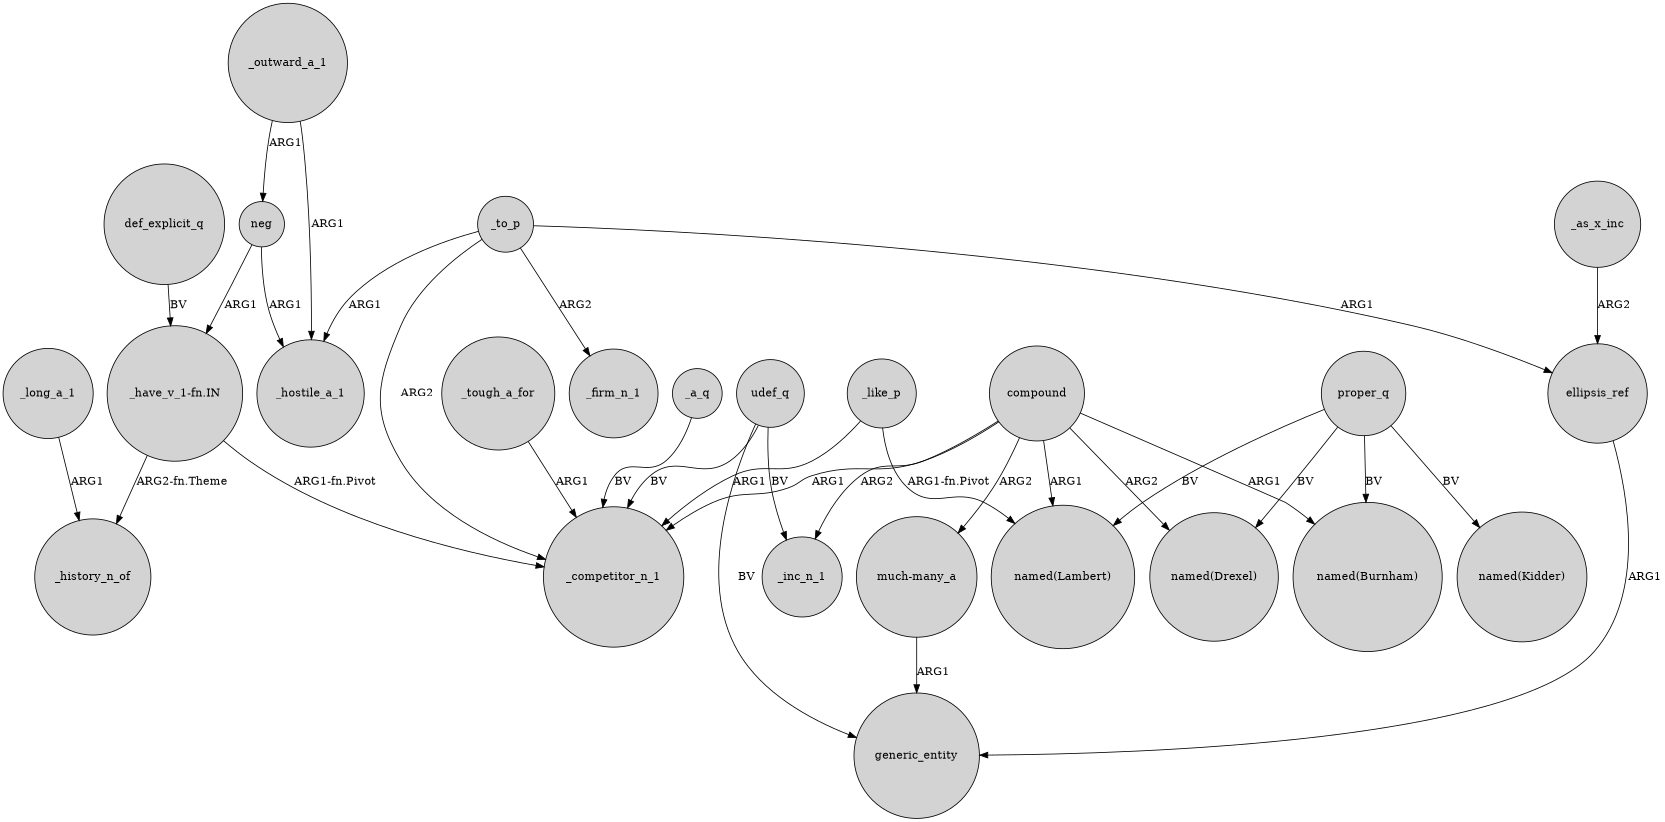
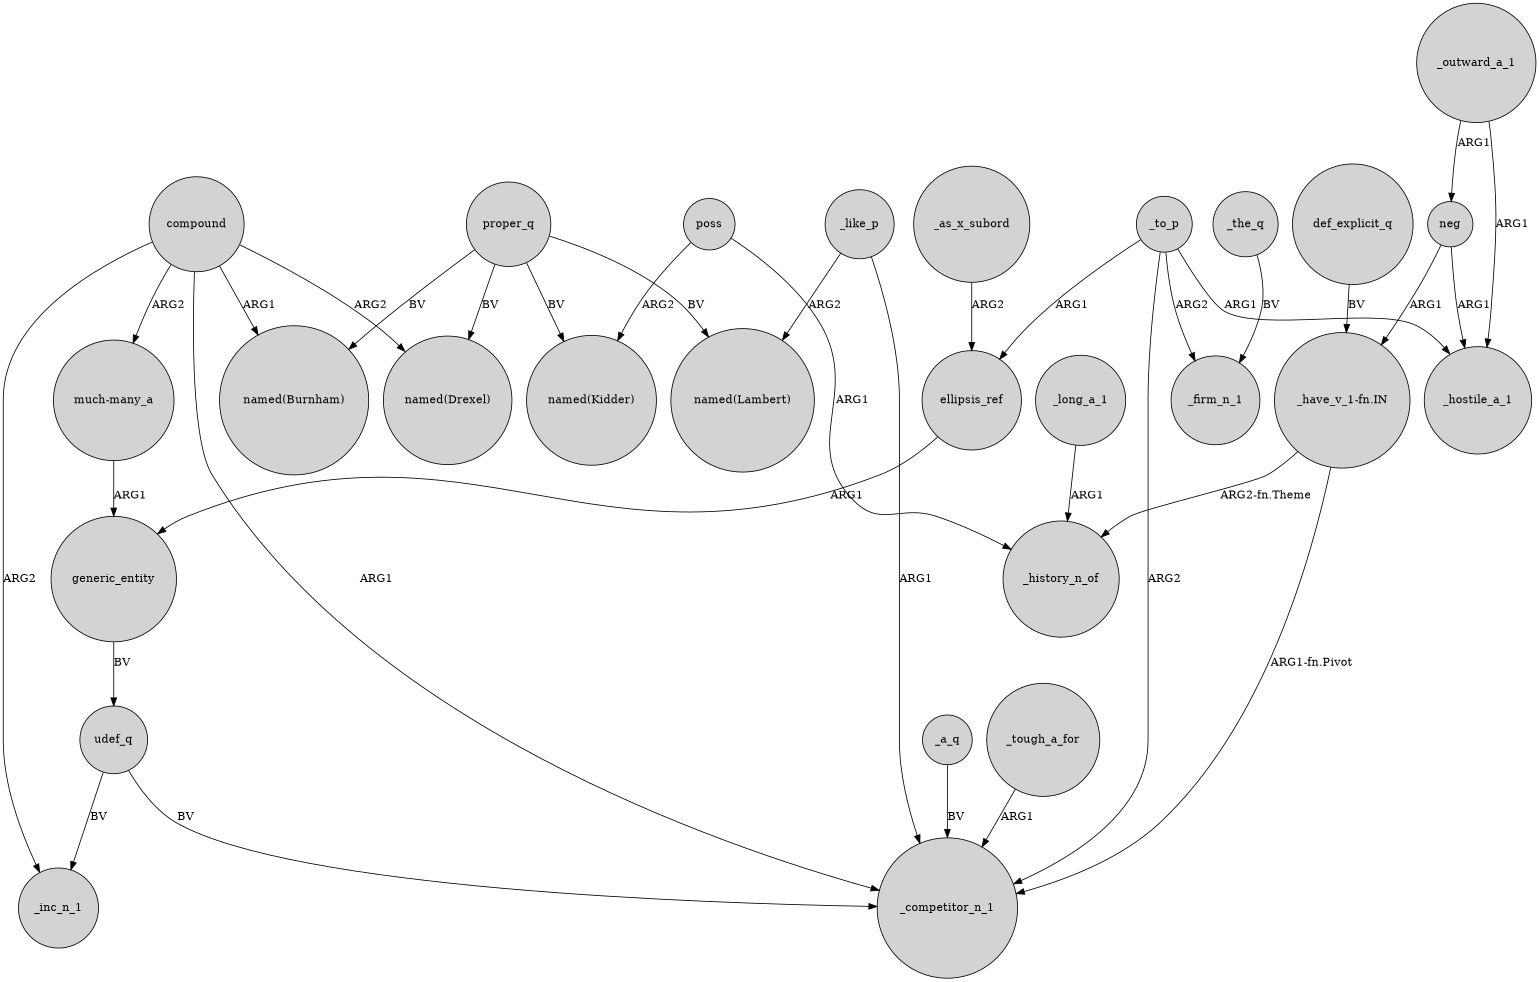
none -> (709, 224)
none -> (1246, 224)
(1598, 224) -> (972, 224)
(1048, 469) -> none
(949, 482) -> (825, 305)
(723, 607) -> (114, 670)
